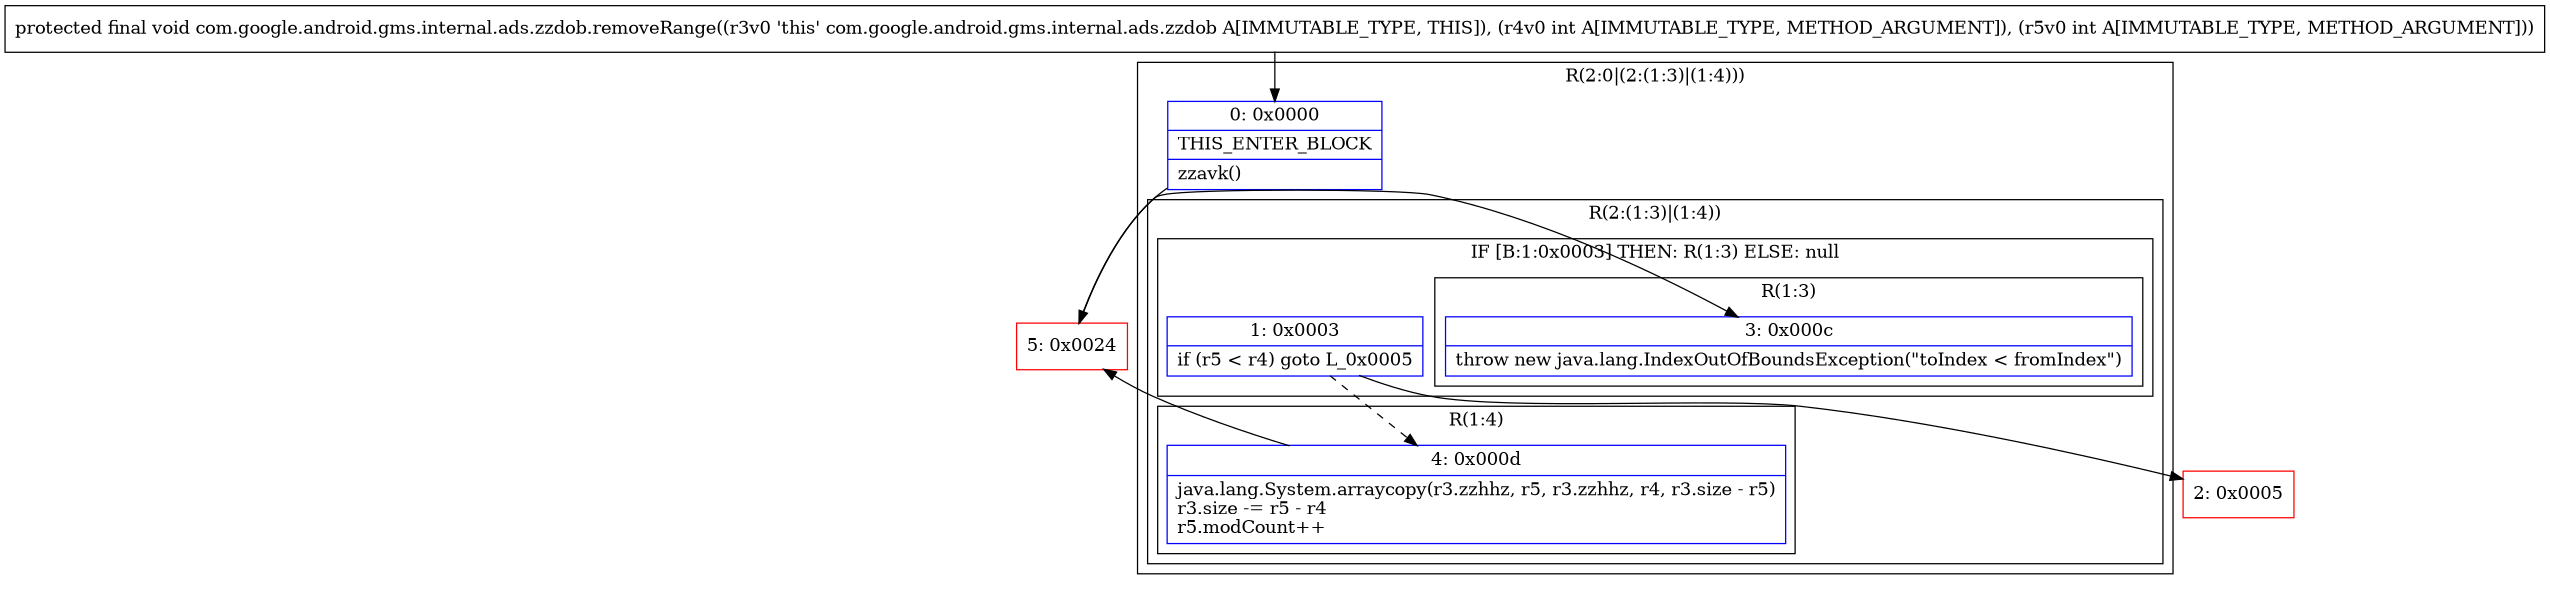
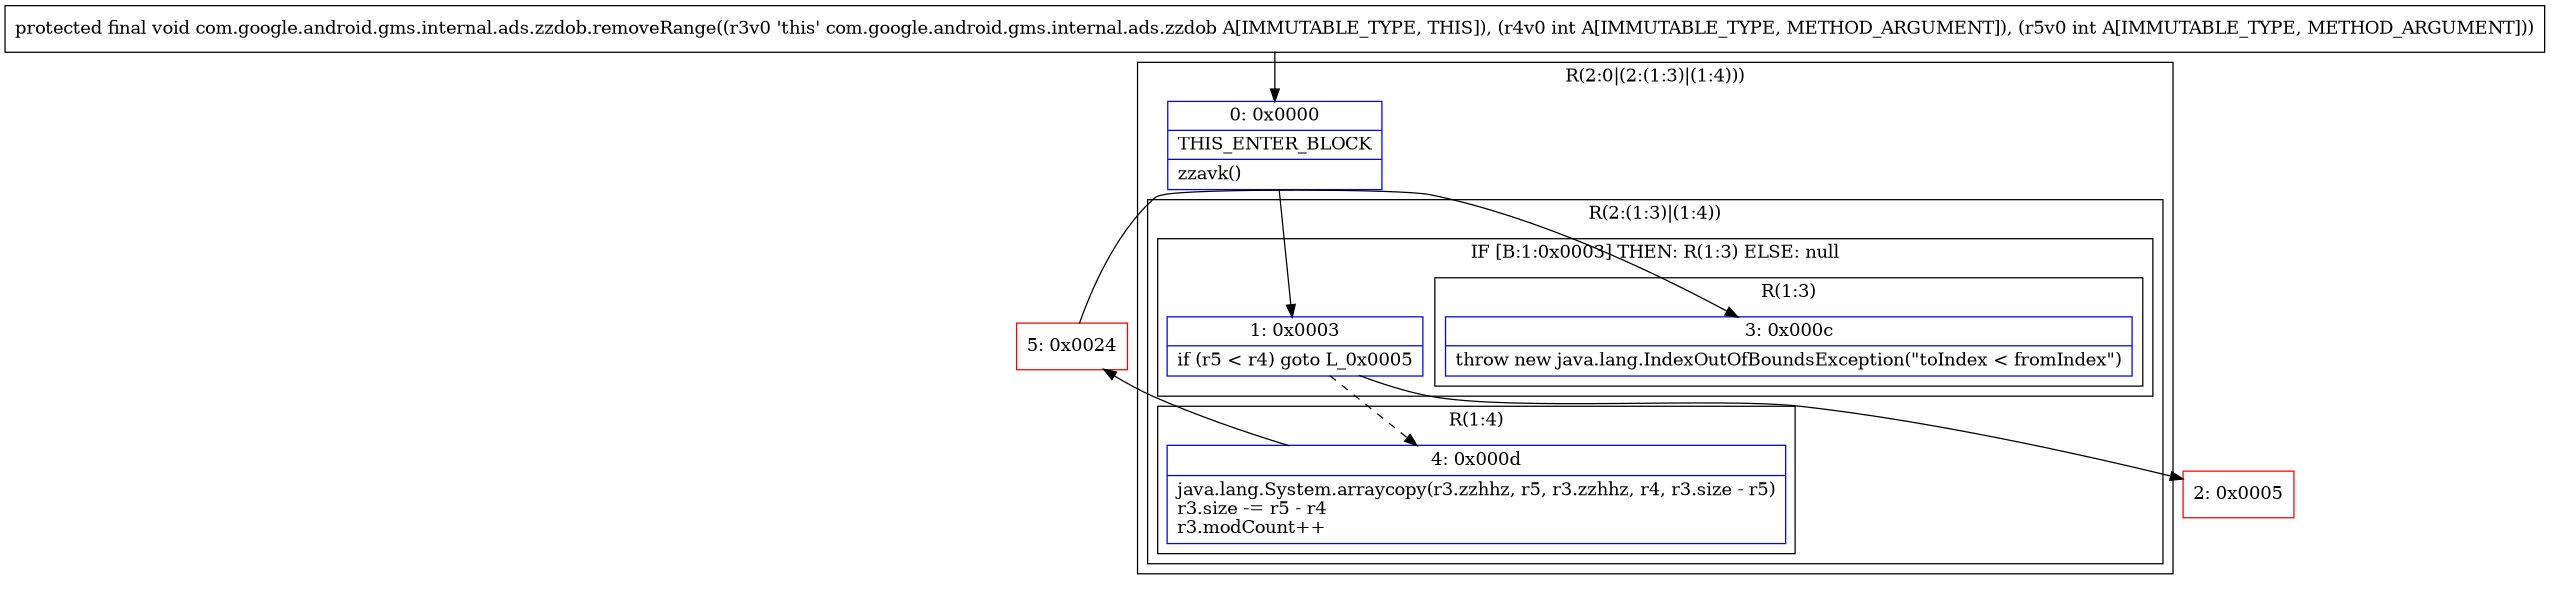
(1117, 244) -> (1285, 247)
(1252, 528) -> (1252, 528)
